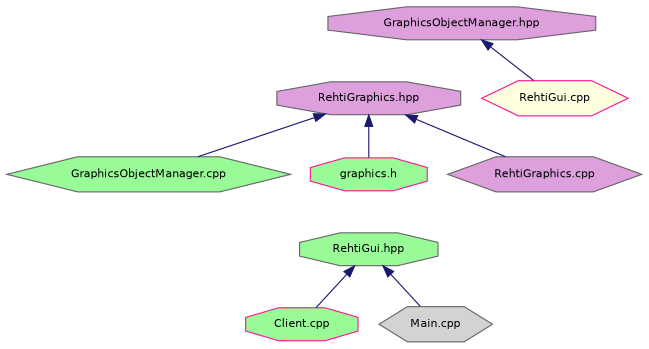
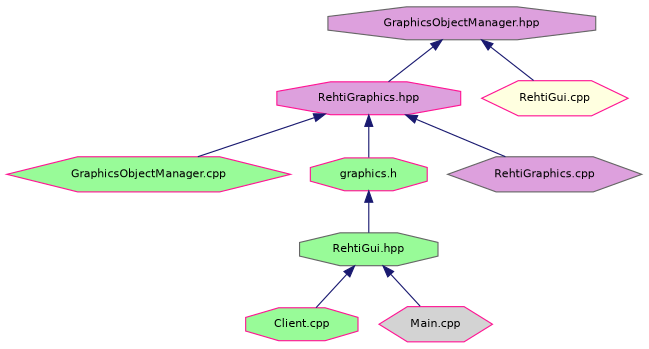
none -> (411, 64)
(369, 98) -> (369, 98)
(149, 174) -> (149, 174)
none -> (369, 217)
(436, 324) -> (436, 324)
